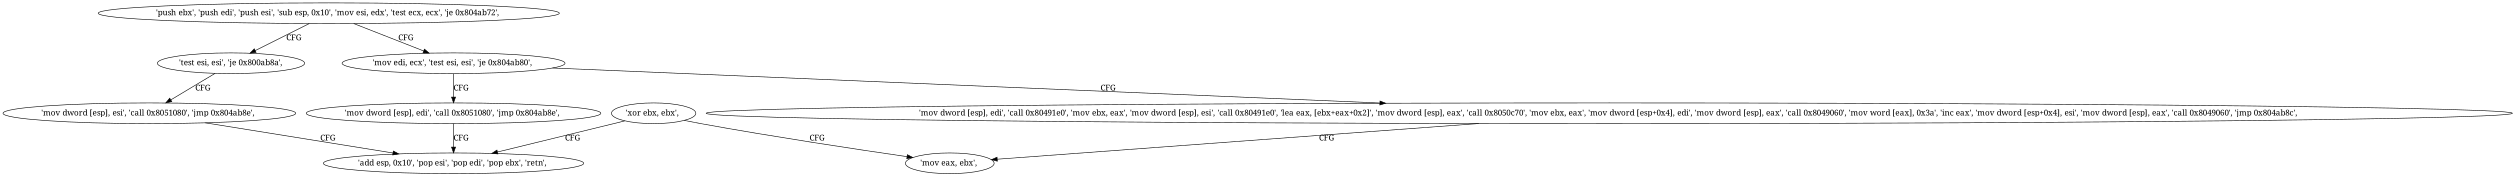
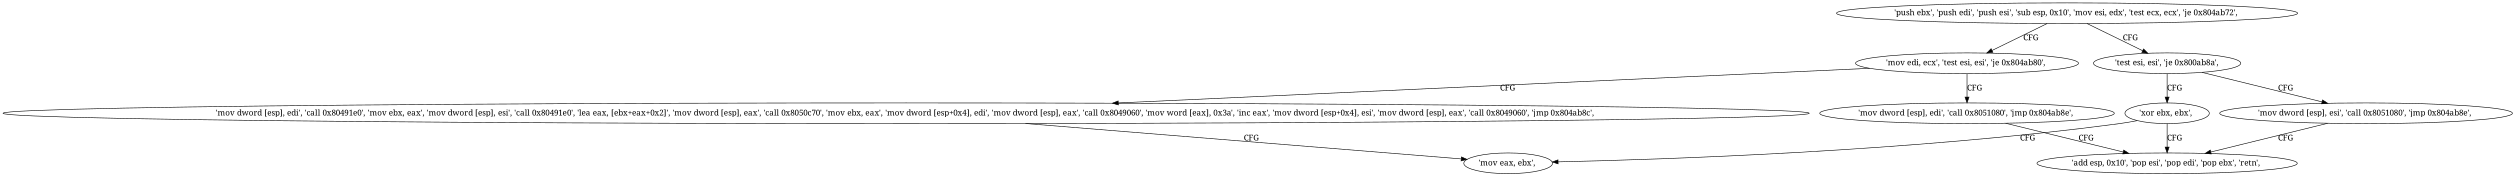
none -> (2167, 85)
